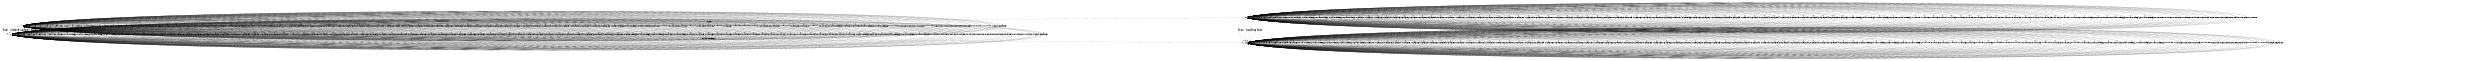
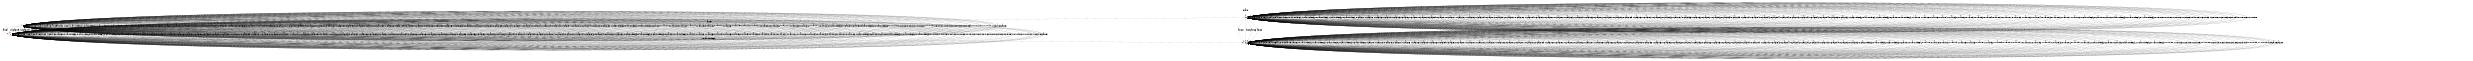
none -> (1246, 10)
